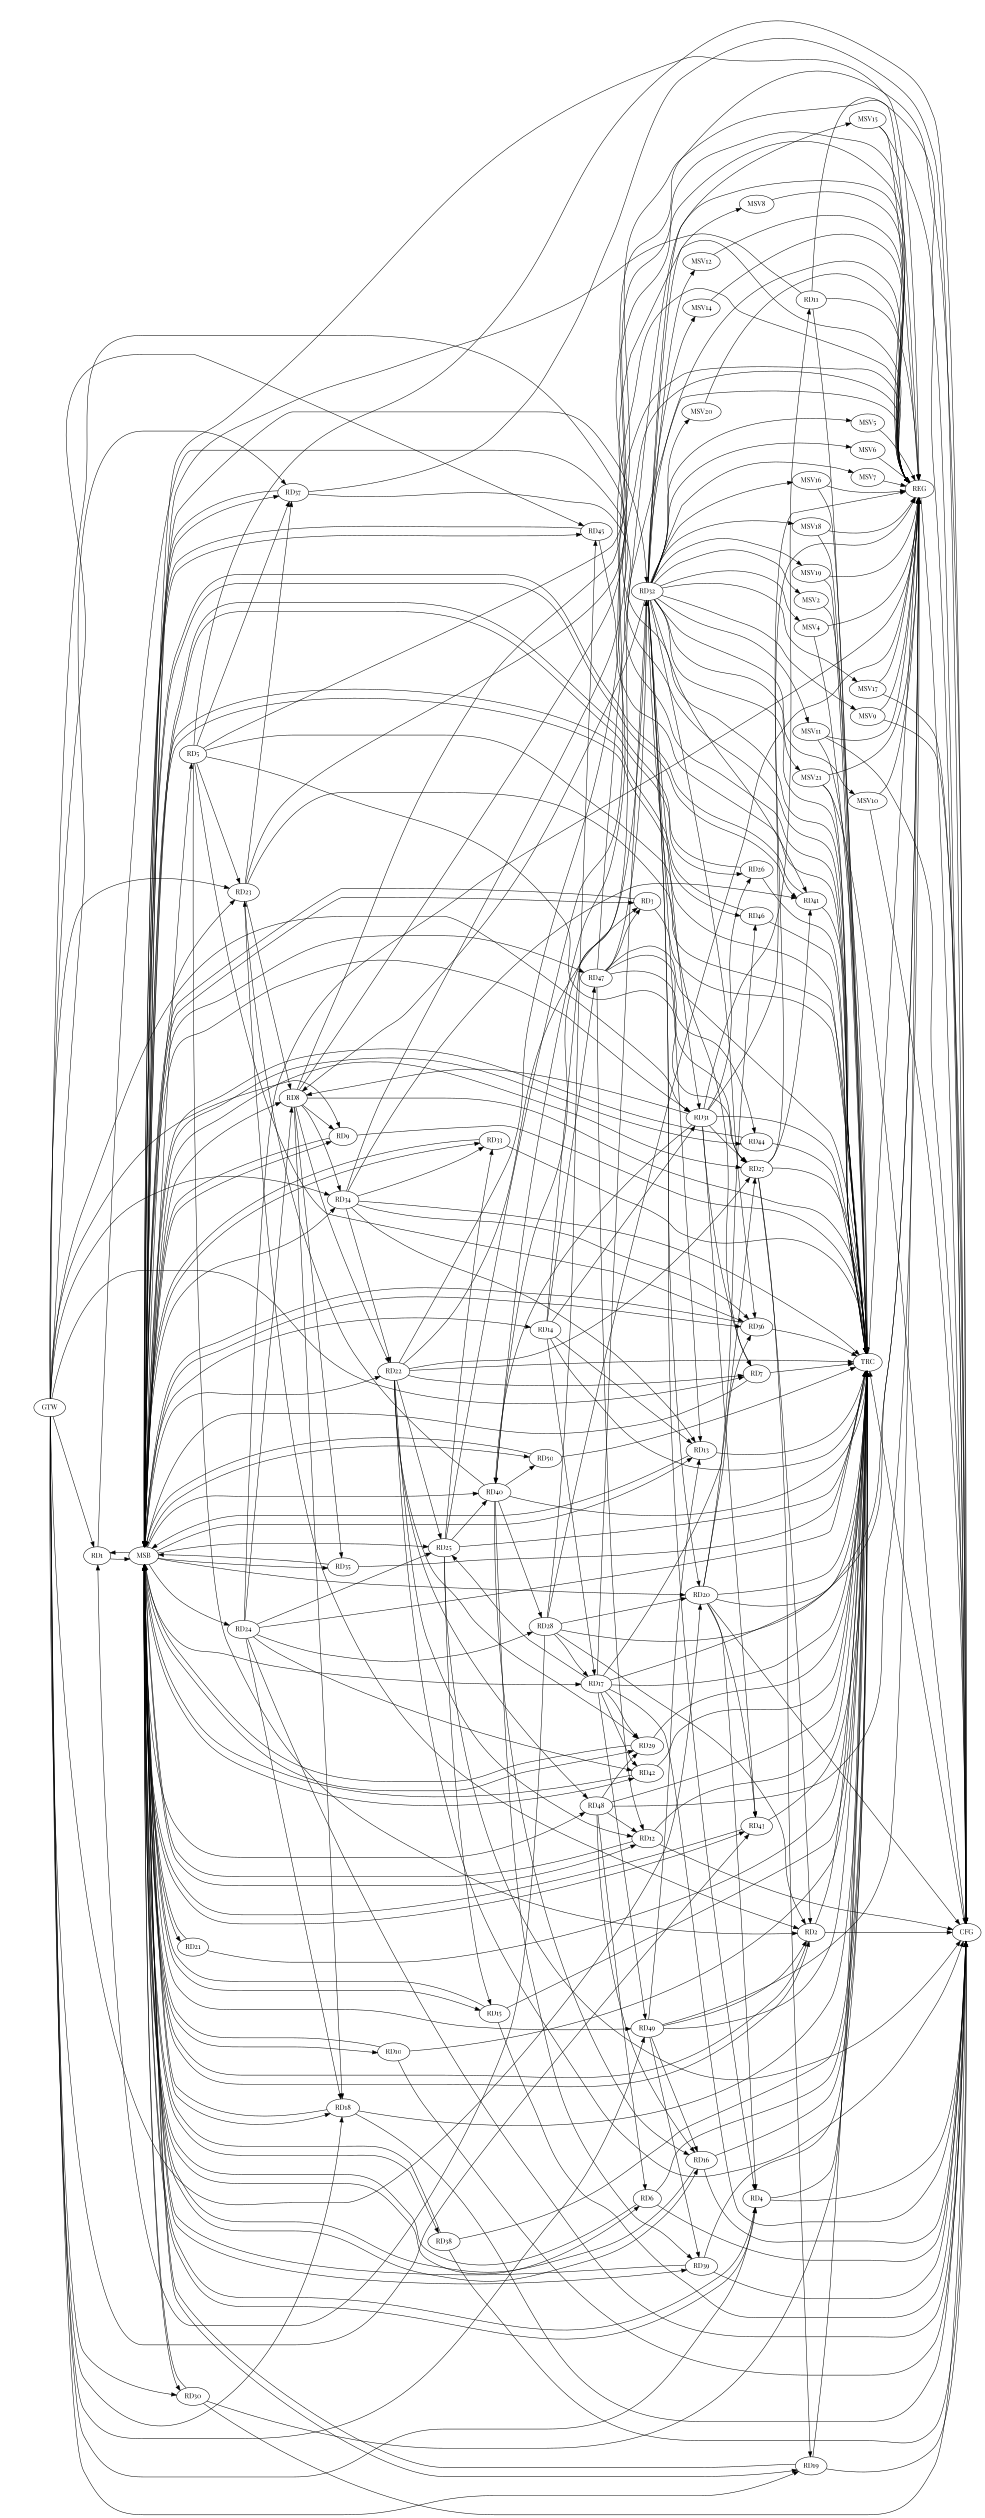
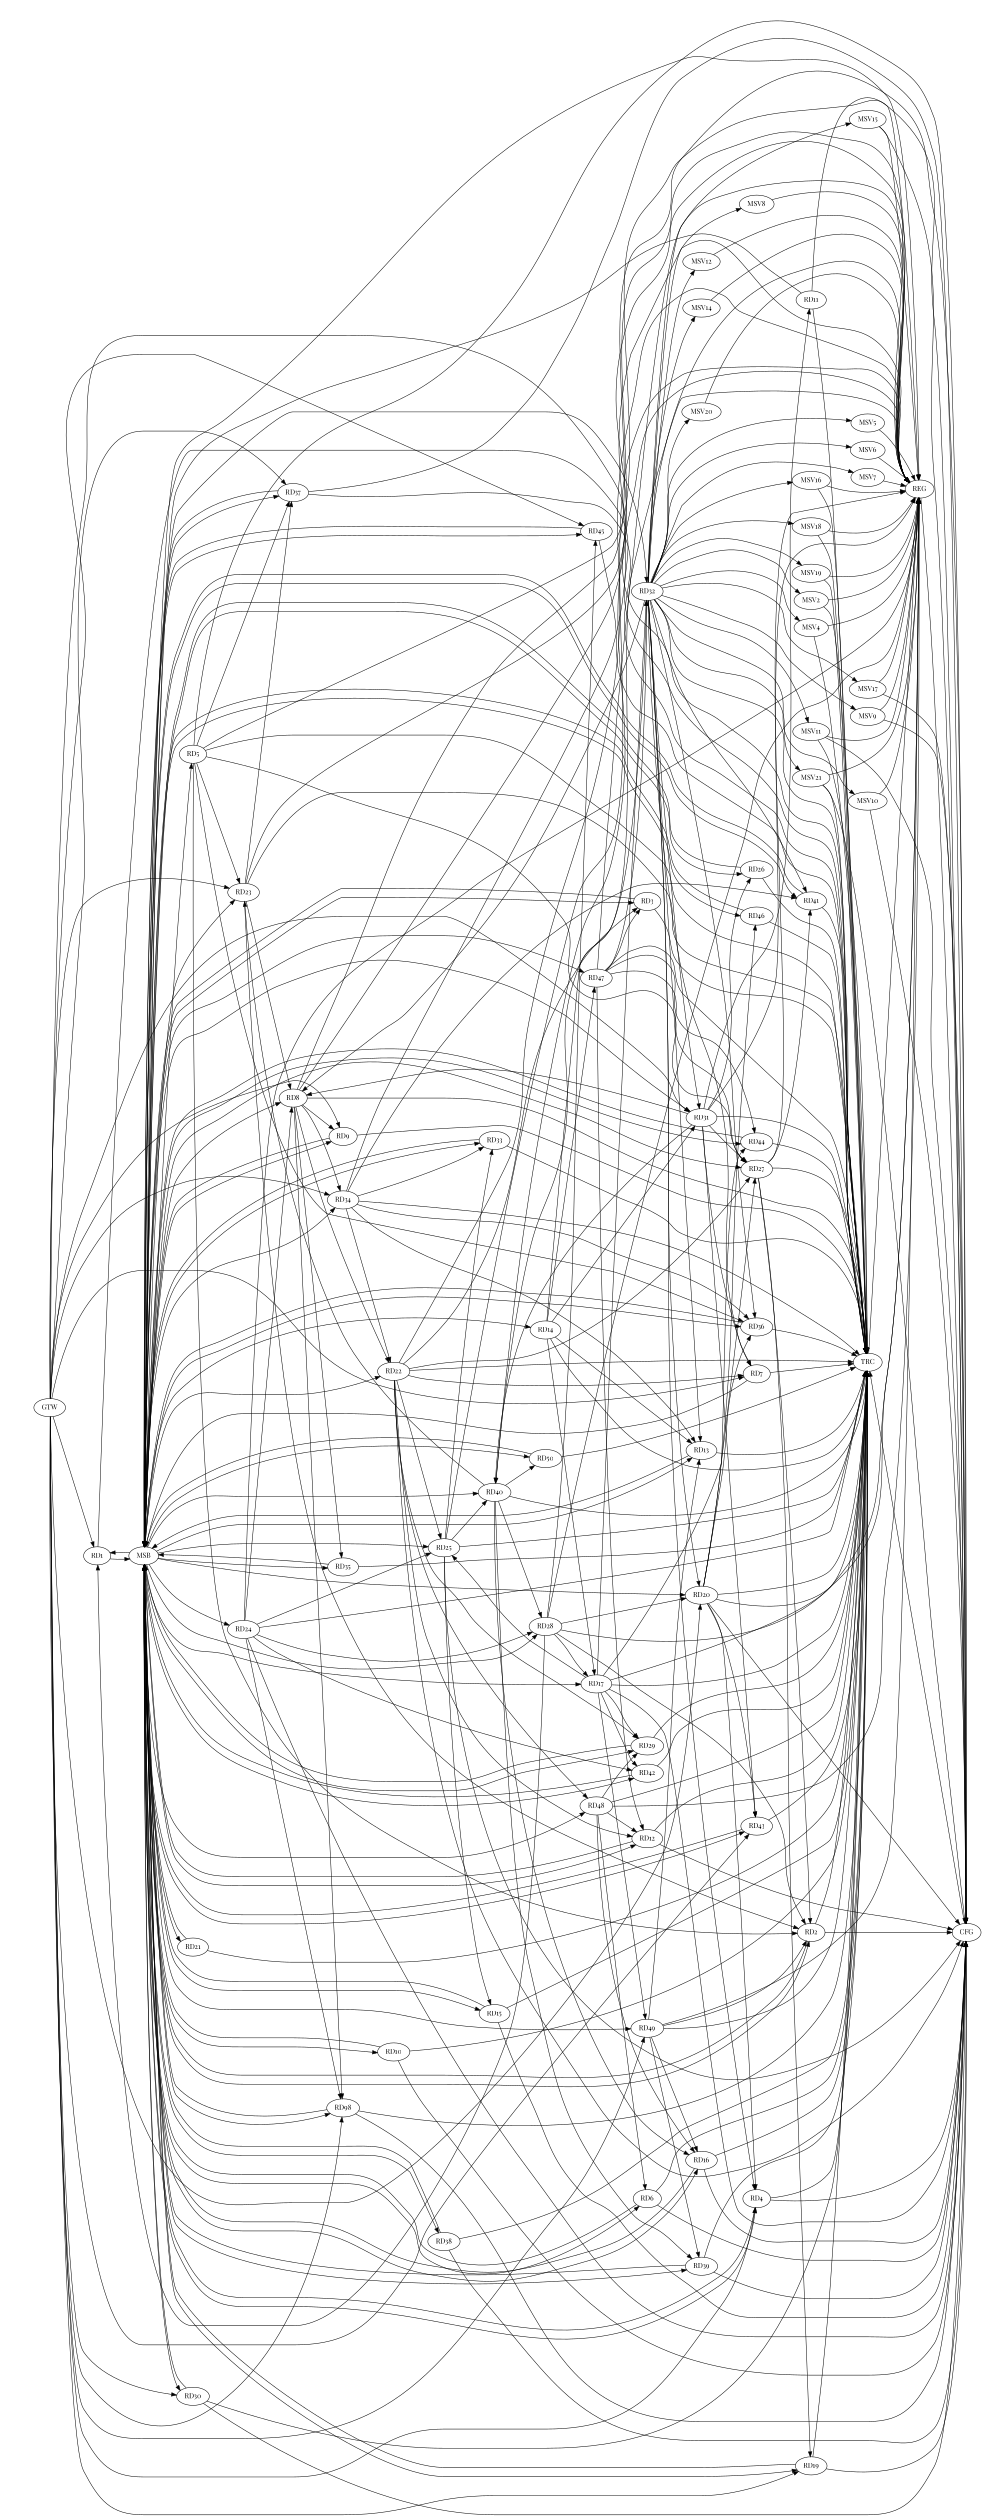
(905, 361) -> (894, 572)
none -> (725, 1347)
none -> (311, 1665)
(343, 2108) -> (343, 2108)
